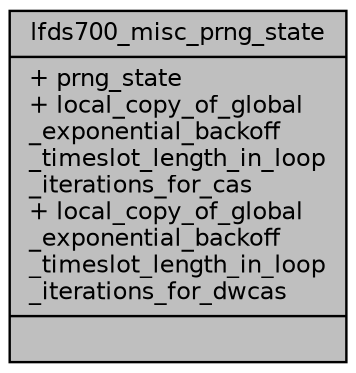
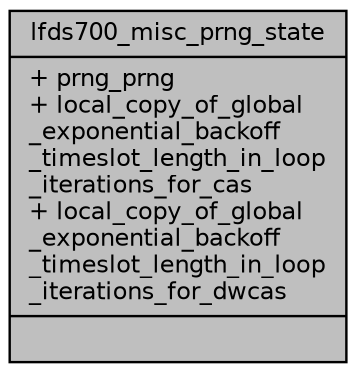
(107, 79) -> (103, 79)
